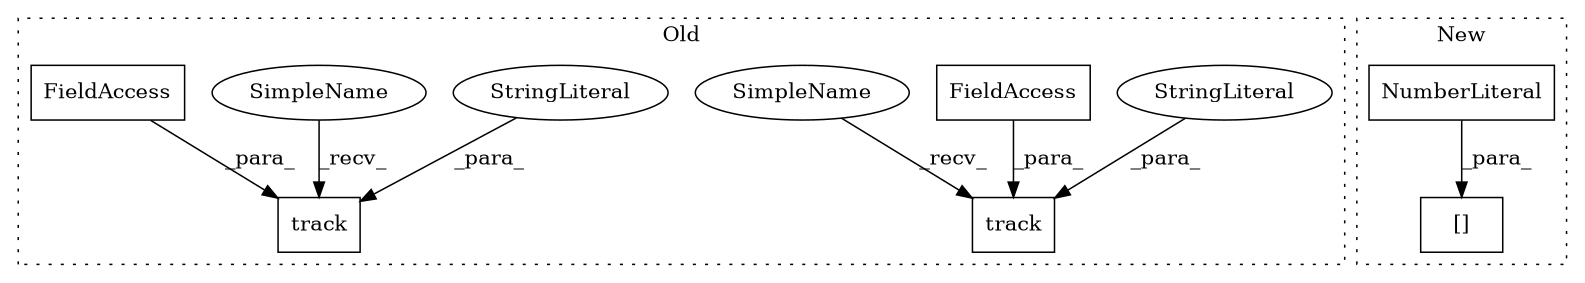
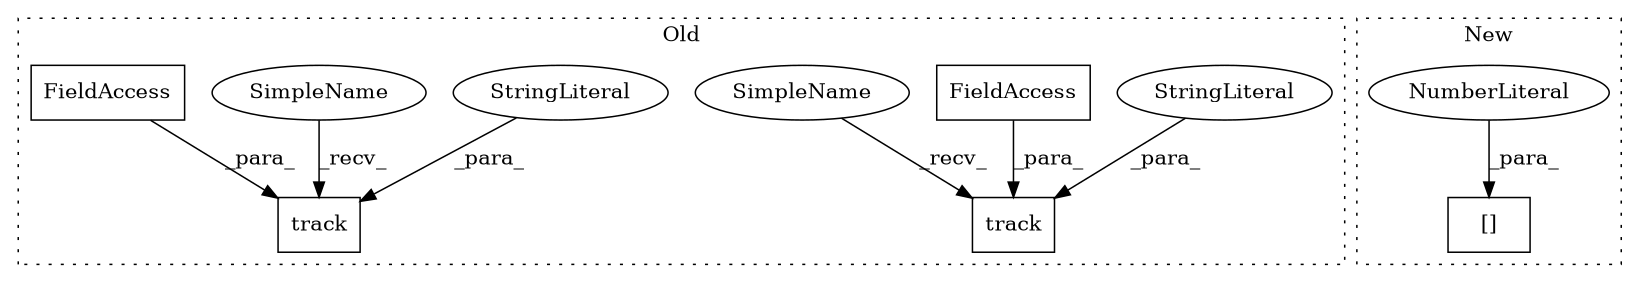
(1462, 93) -> (1489, 93)
